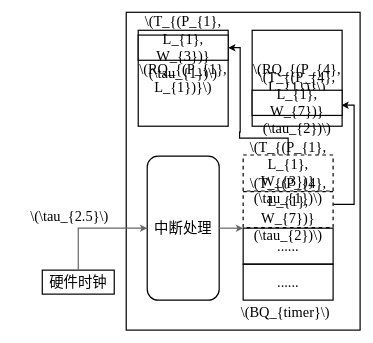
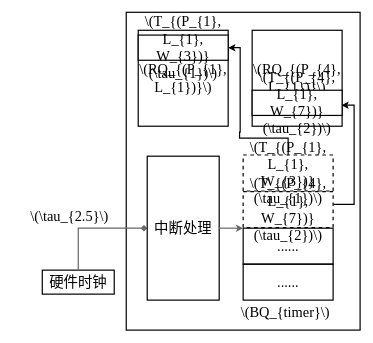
(140, 228) -> (140, 228)
(183, 228) -> (183, 228)
